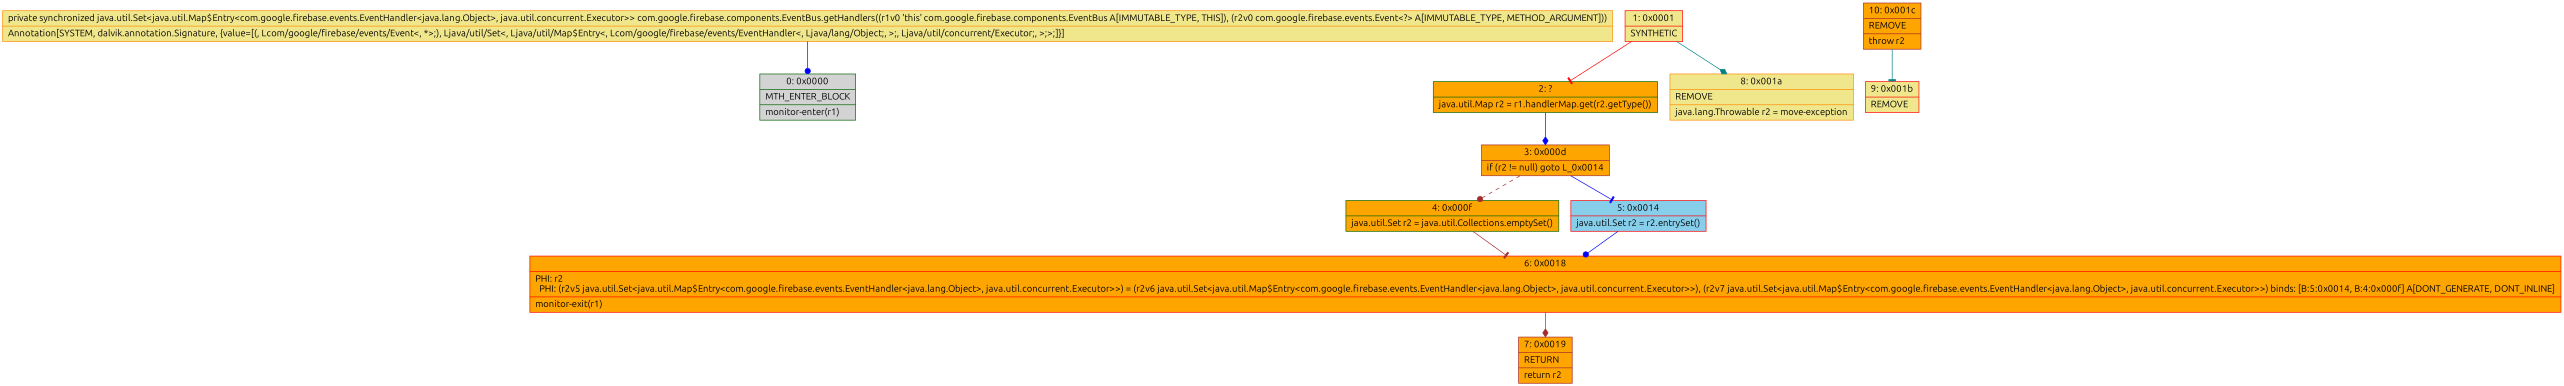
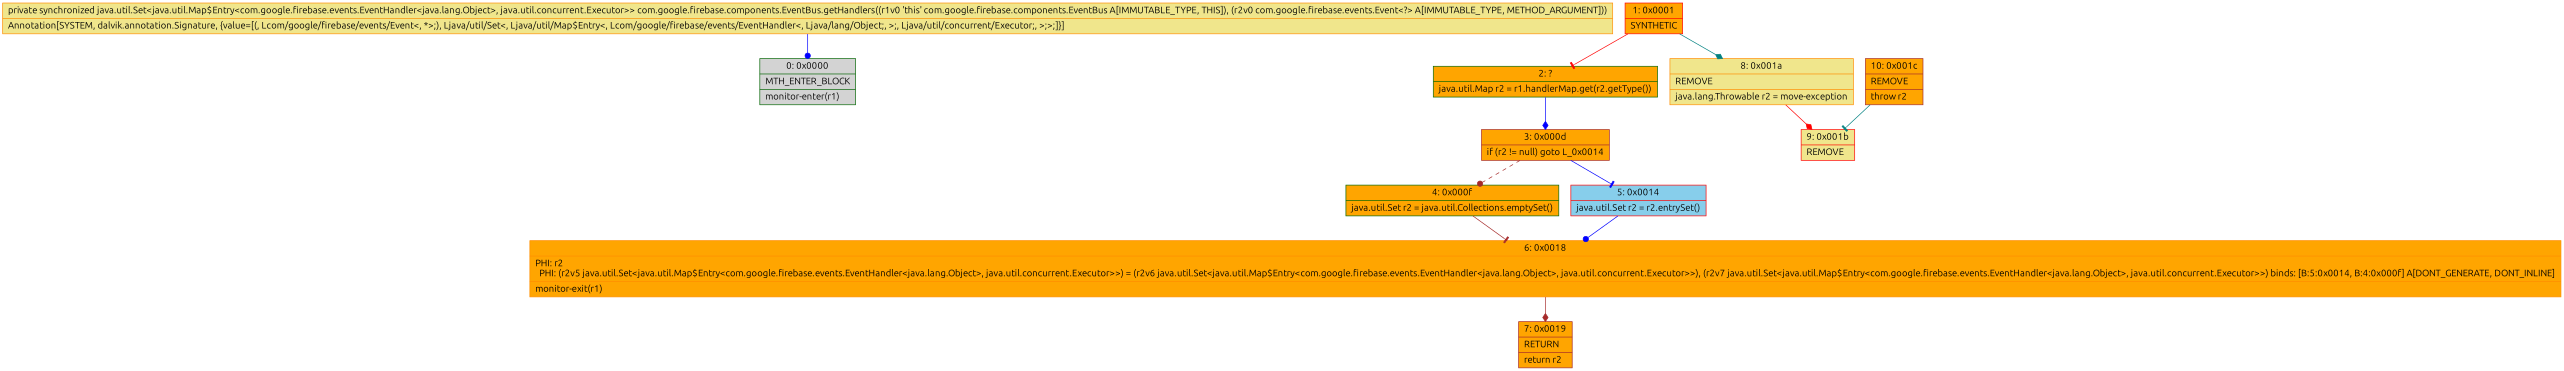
(1654, 26) -> (1654, 18)
none -> (1796, 114)
(1545, 284) -> (1545, 269)
